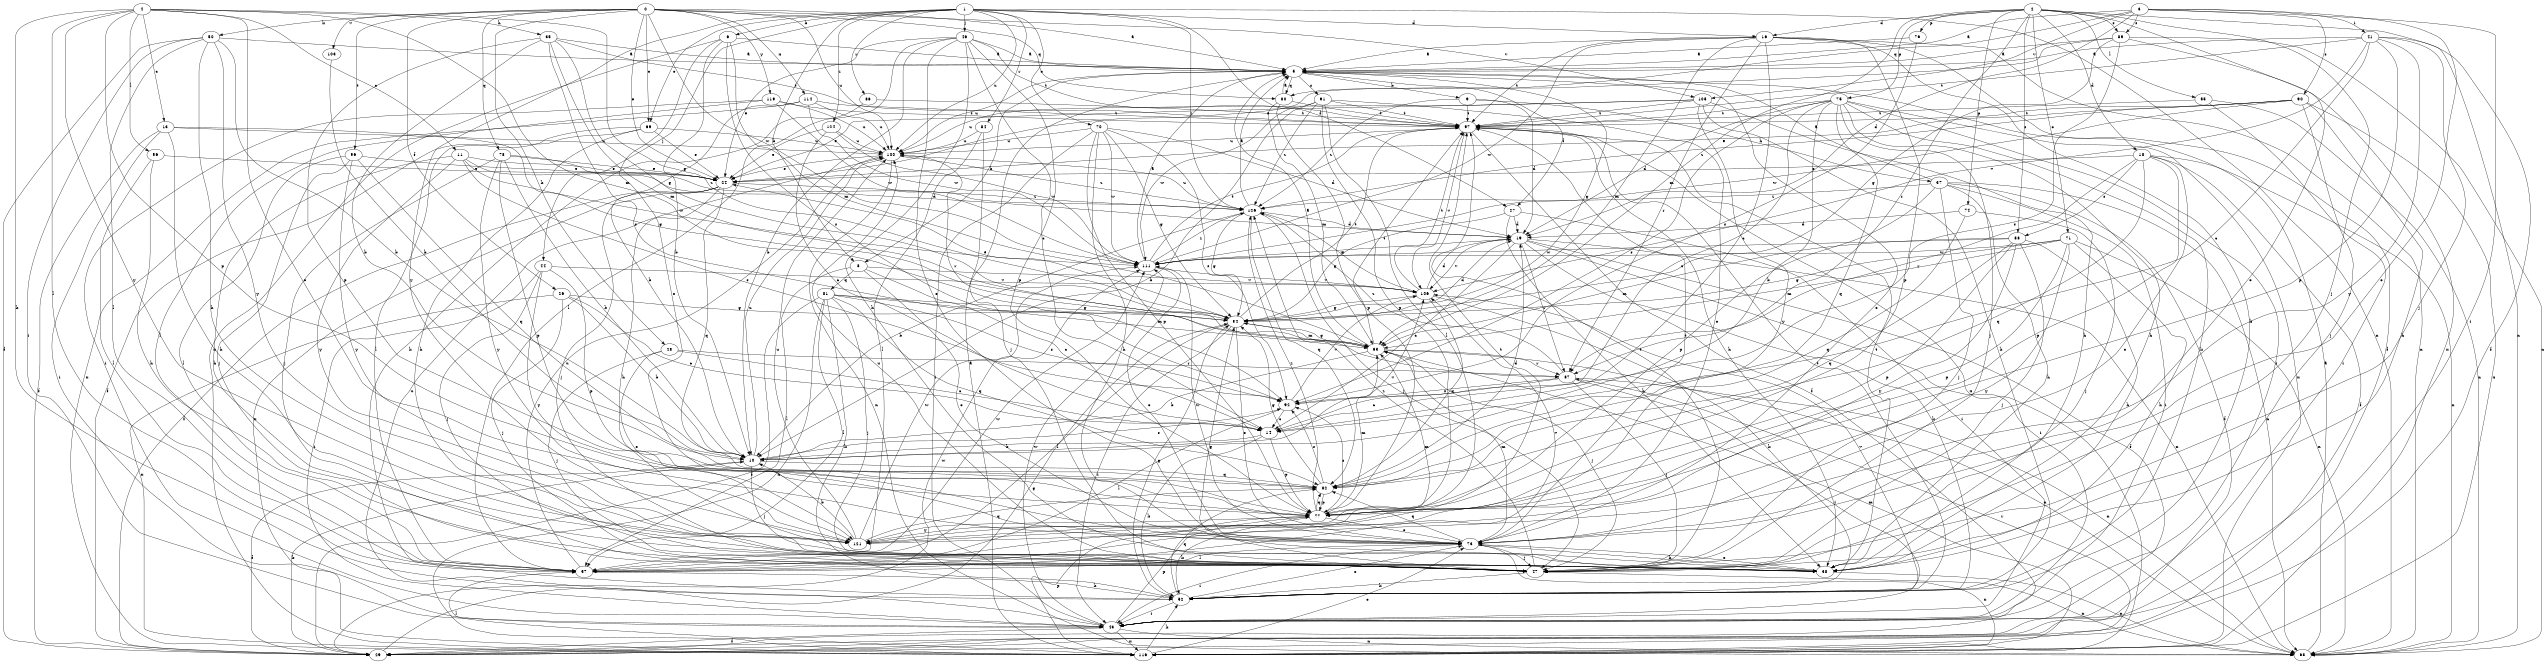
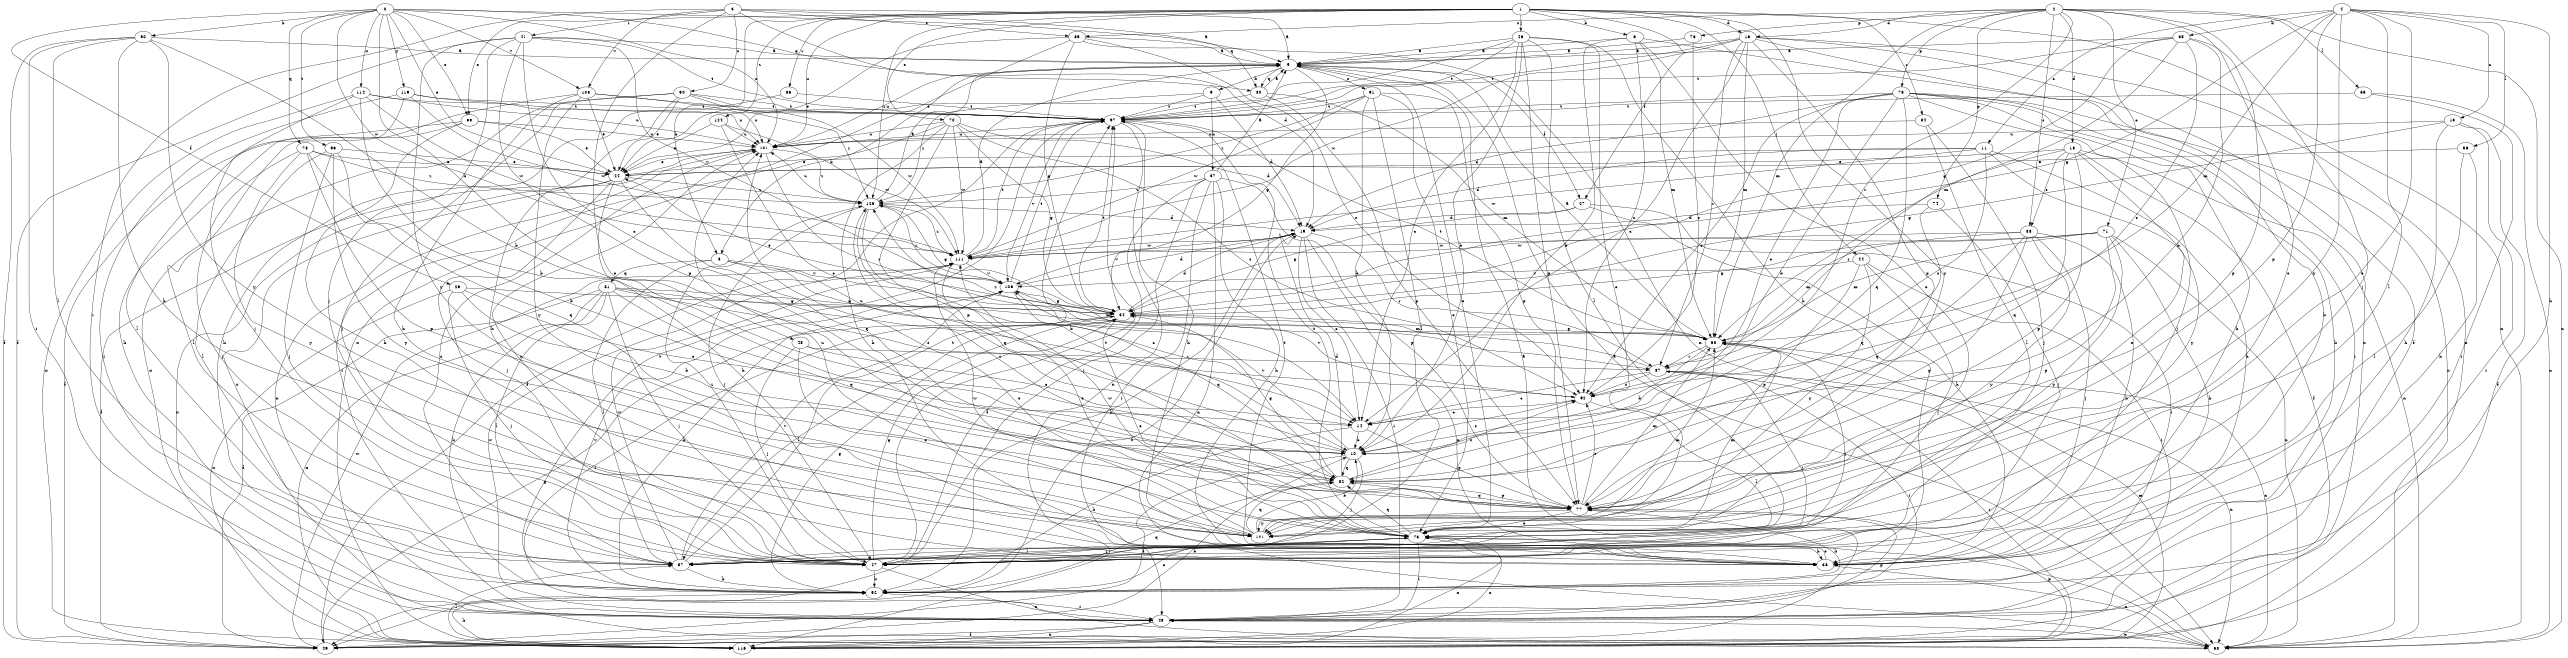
(332, 54) -> none
(891, 155) -> (764, 148)
none -> (382, 449)
